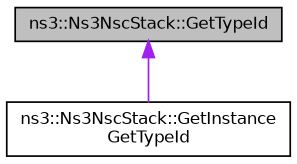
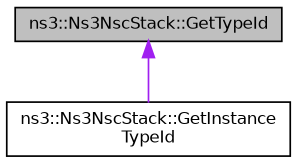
(148, 129) -> (148, 129)
